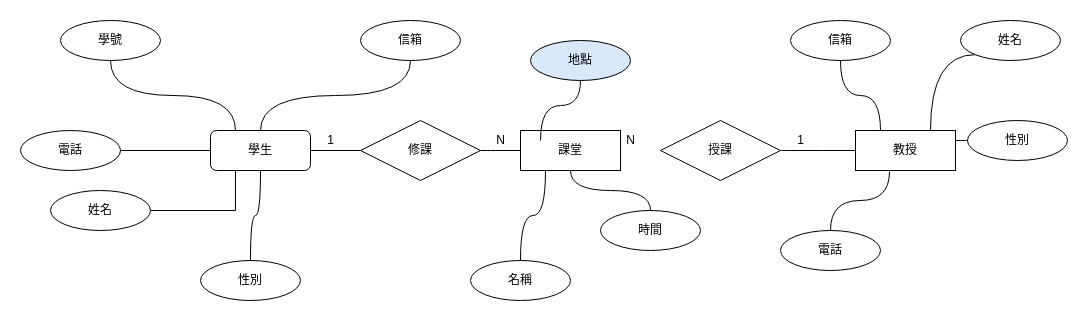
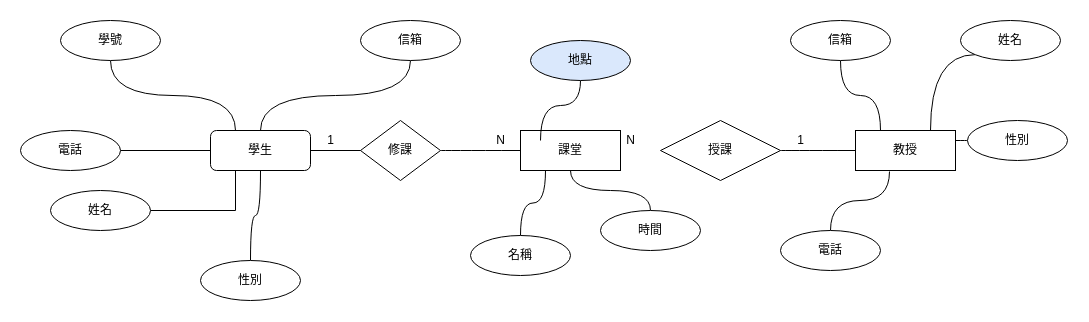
(421, 151) -> (401, 151)
(521, 281) -> (521, 256)
